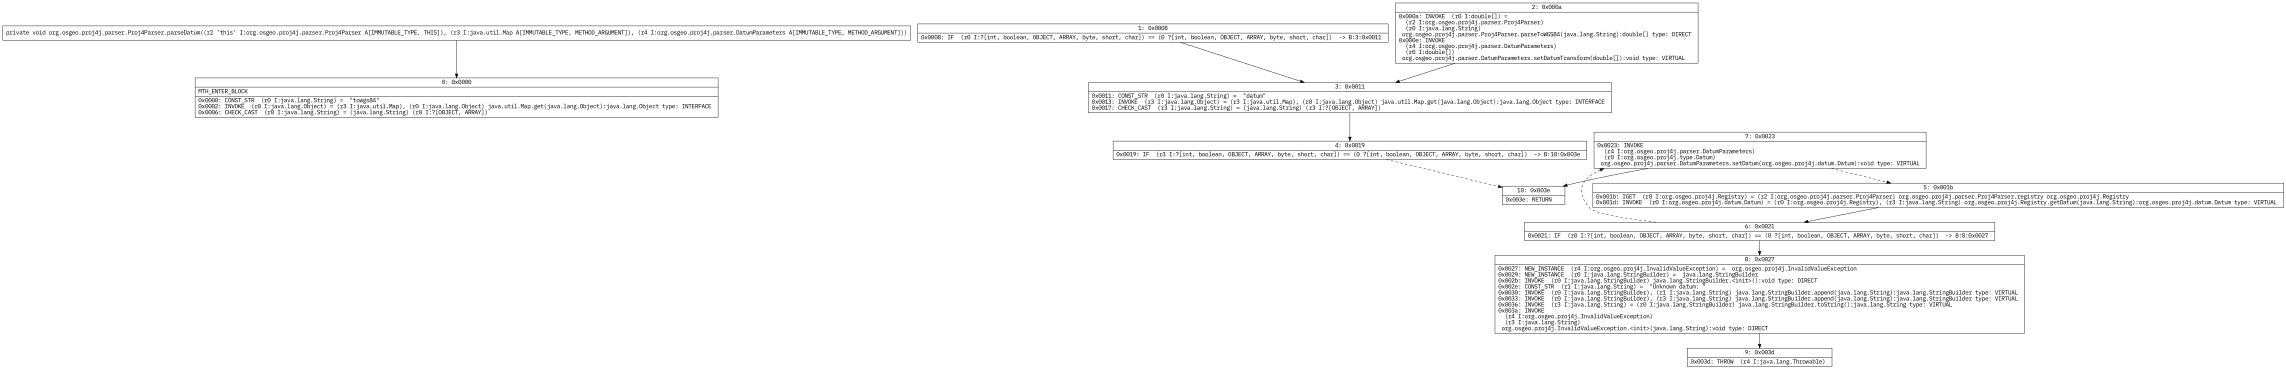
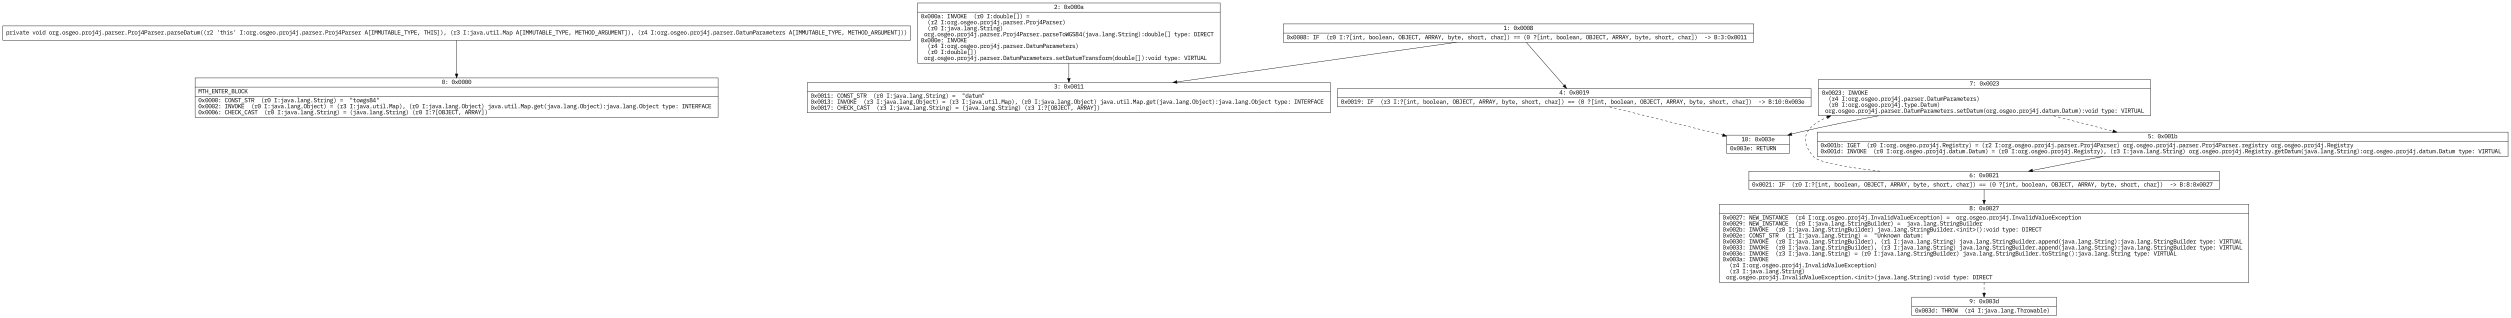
(1350, 125) -> (1545, 64)
(1760, 339) -> (1984, 288)
